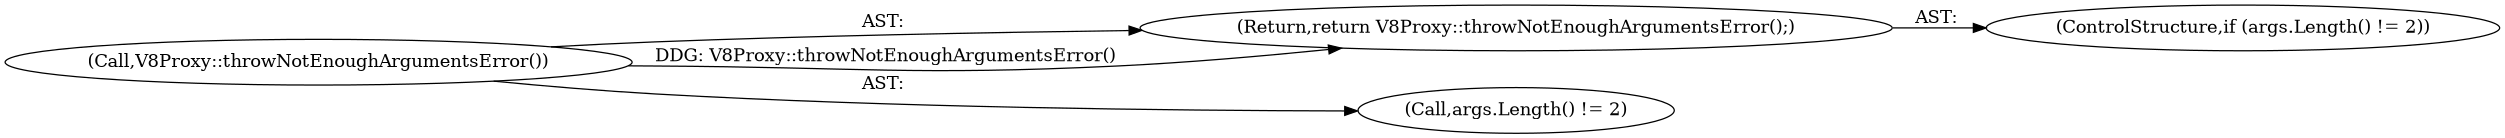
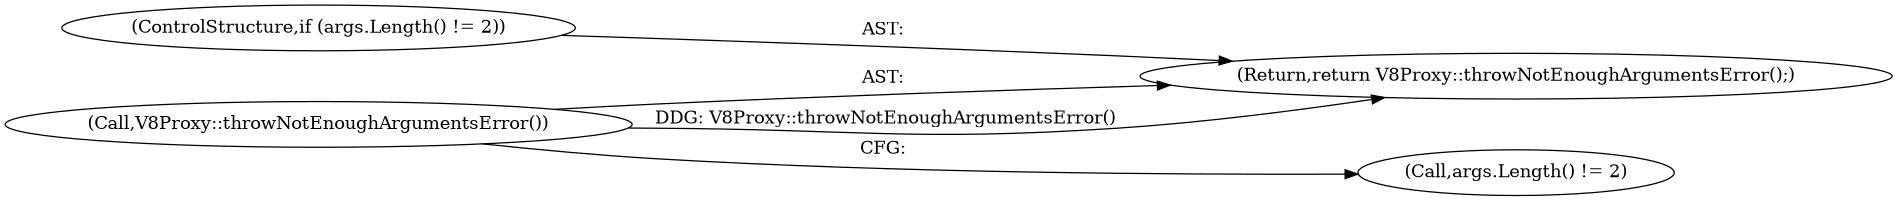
(1933, 28) -> (890, 47)
(886, 84) -> (886, 149)
